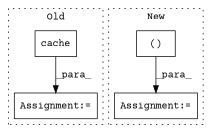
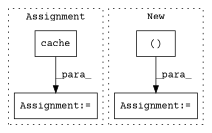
(56, 17) -> (56, 17)
